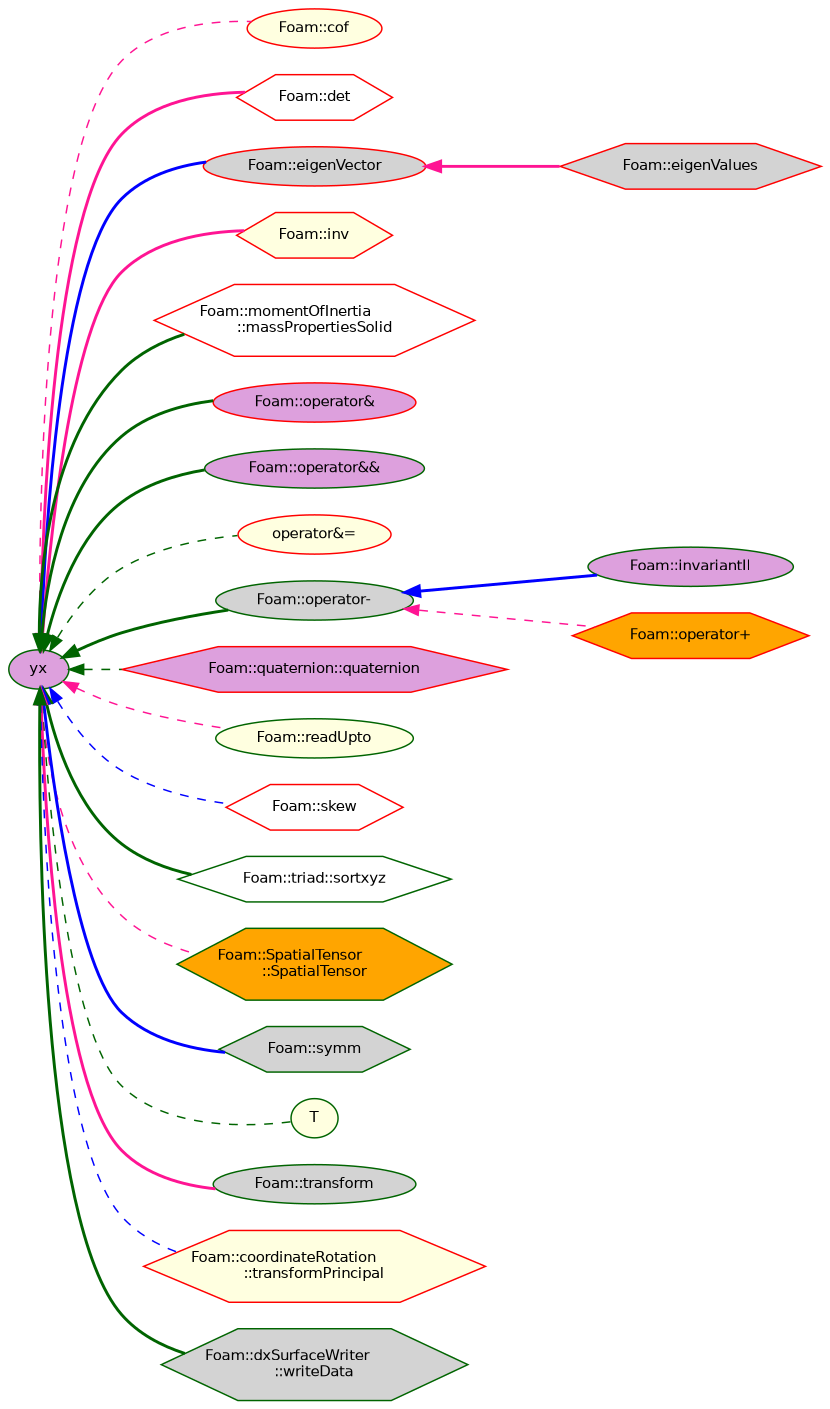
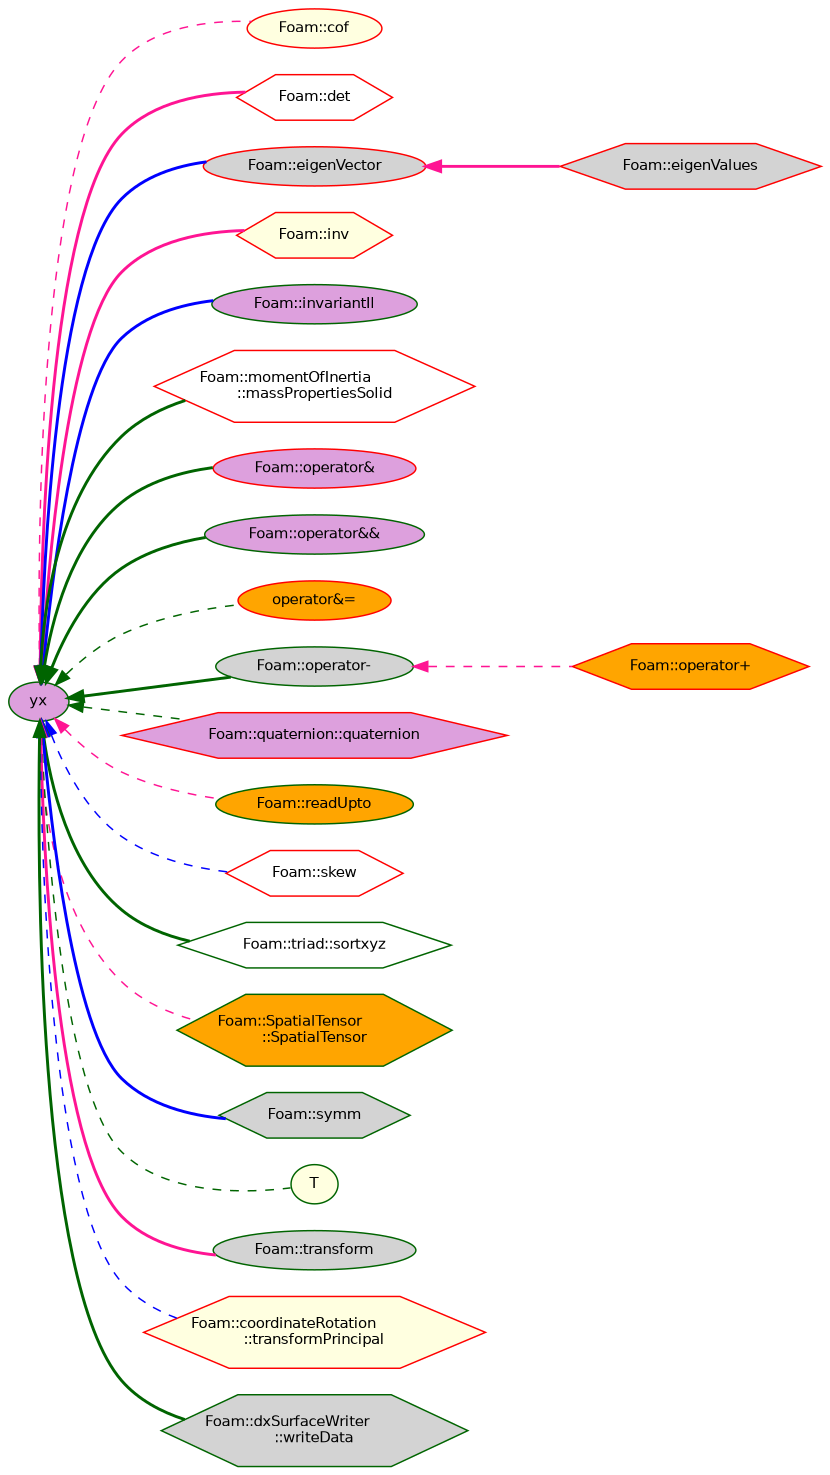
(315, 535) -> (315, 601)
(508, 583) -> (76, 449)
(315, 738) -> (315, 804)
